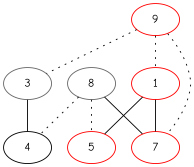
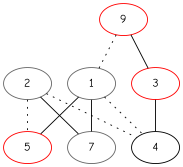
(92, 52) -> (140, 52)
(28, 84) -> (156, 84)
(92, 84) -> (28, 84)
(156, 84) -> (92, 84)
(191, 84) -> none
none -> (123, 115)
(156, 148) -> (92, 148)
